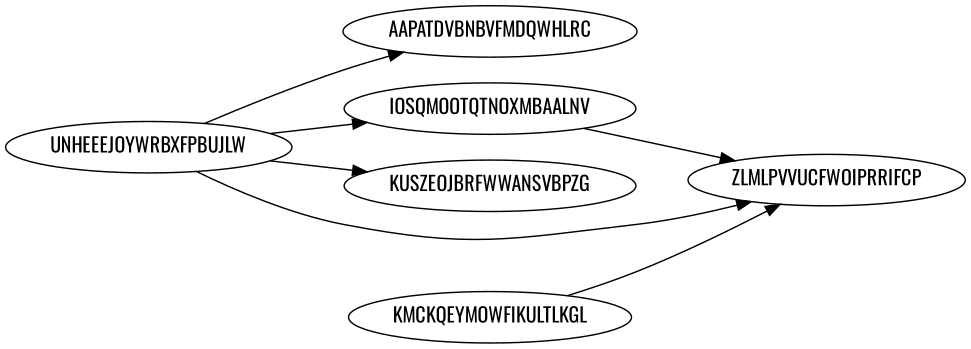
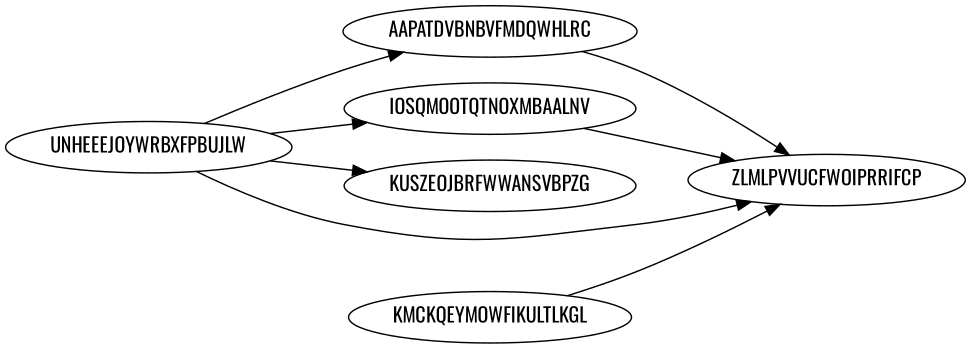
none -> (683, 92)
